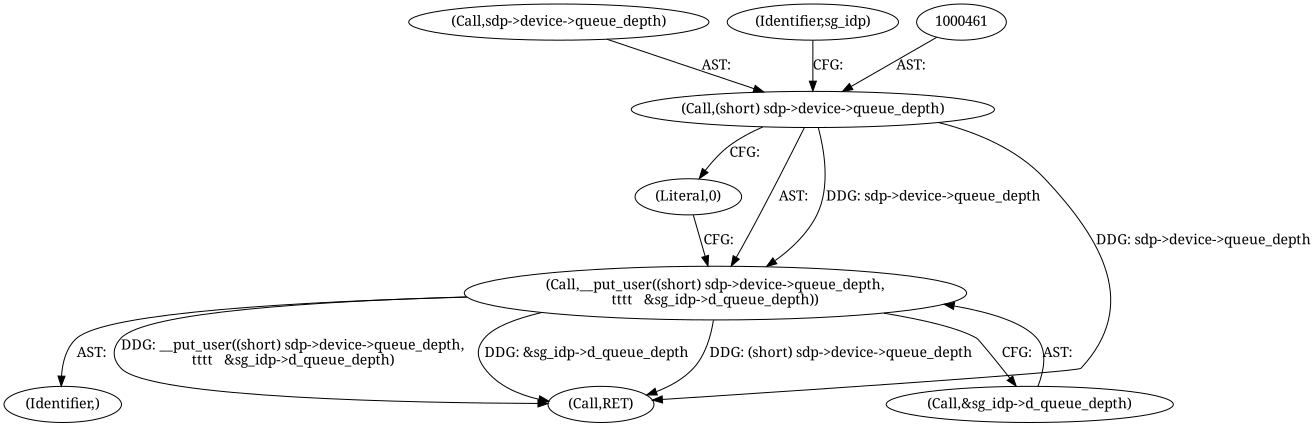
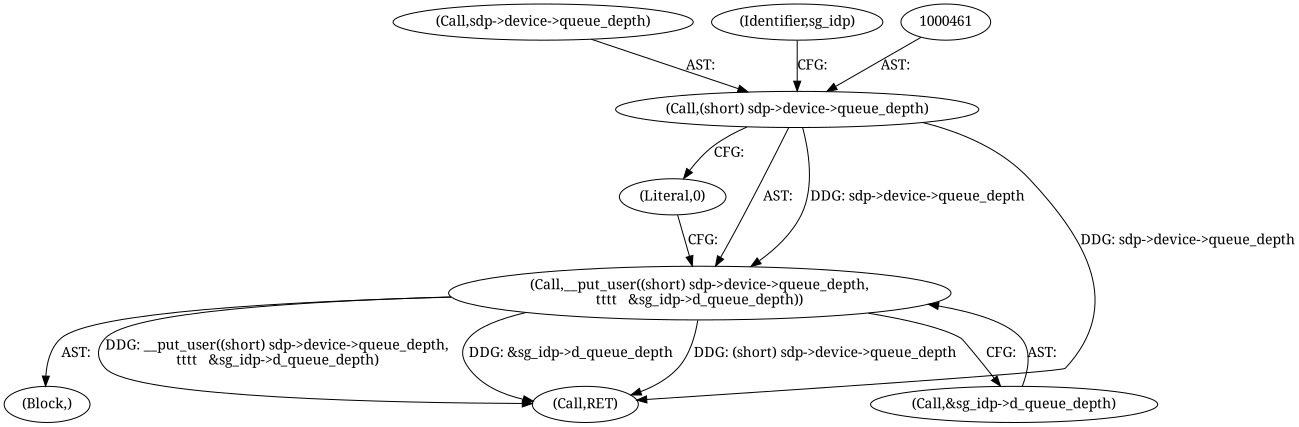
(63, 404) -> (47, 404)
